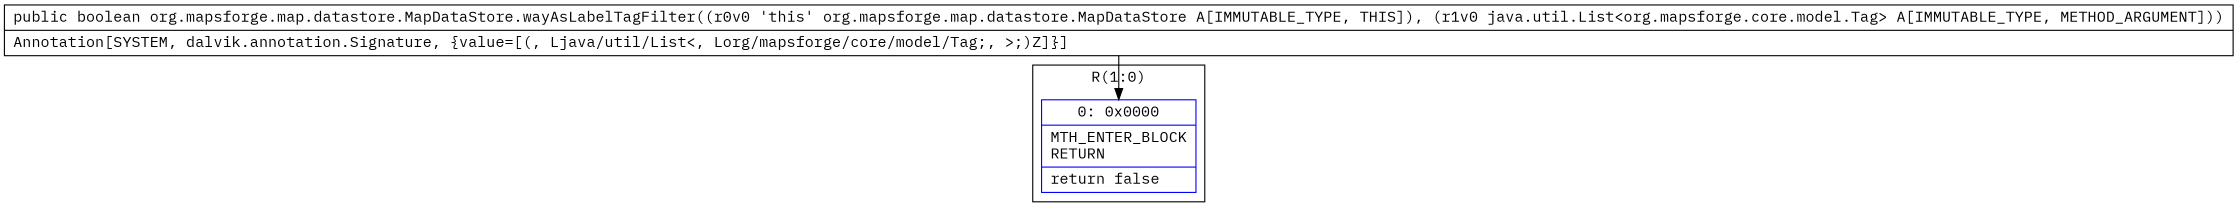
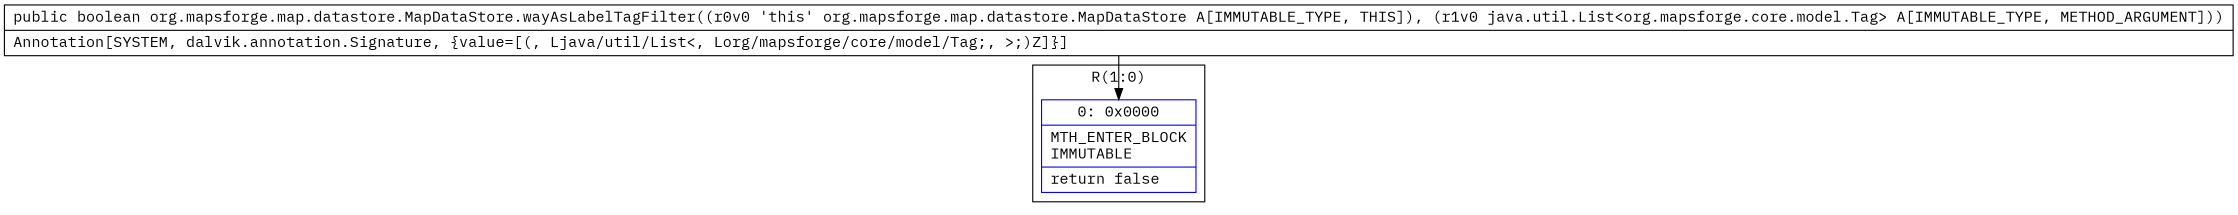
(1078, 154) -> (1092, 154)
